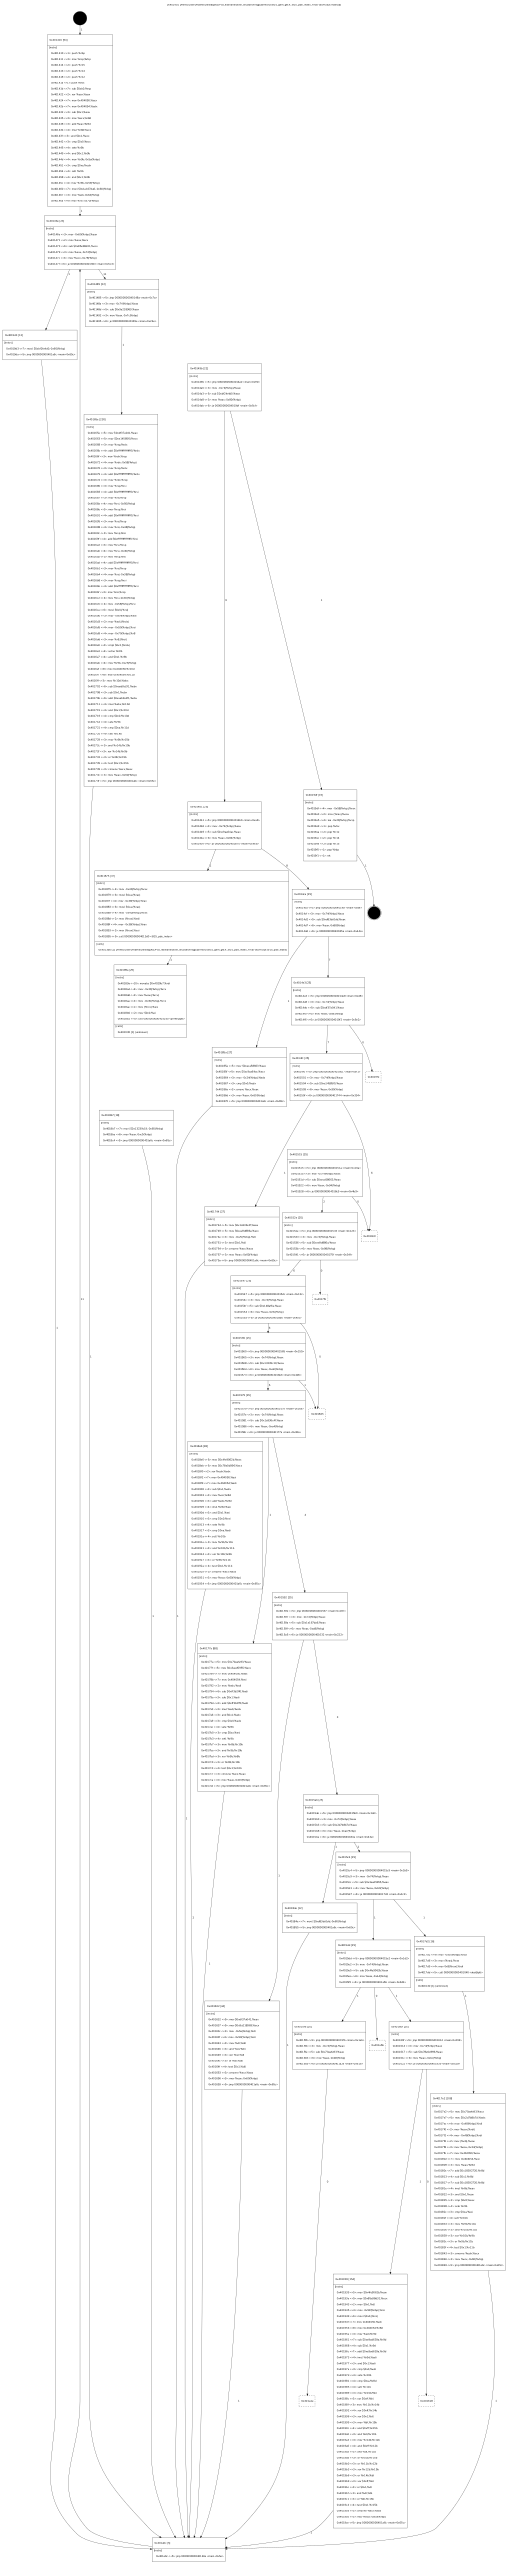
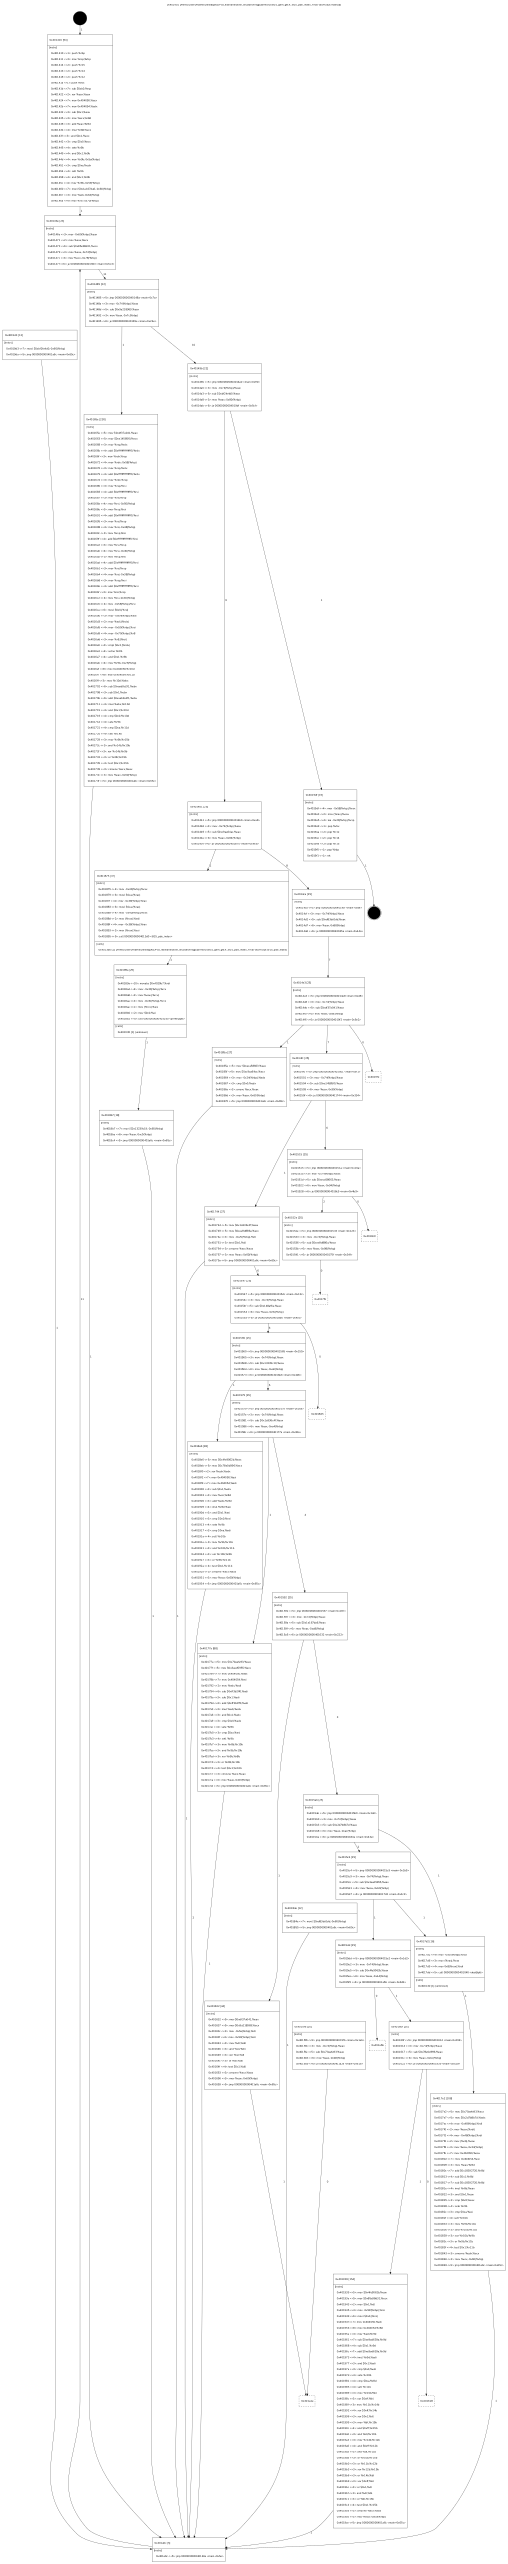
(58, 299) -> none
none -> (173, 345)
(276, 988) -> (292, 1036)
none -> (142, 1073)
(367, 1162) -> (325, 1124)
(295, 1267) -> (256, 1270)
(309, 1393) -> (222, 1409)
(329, 1872) -> (426, 1872)
(352, 2004) -> none
(235, 2315) -> (278, 2242)
